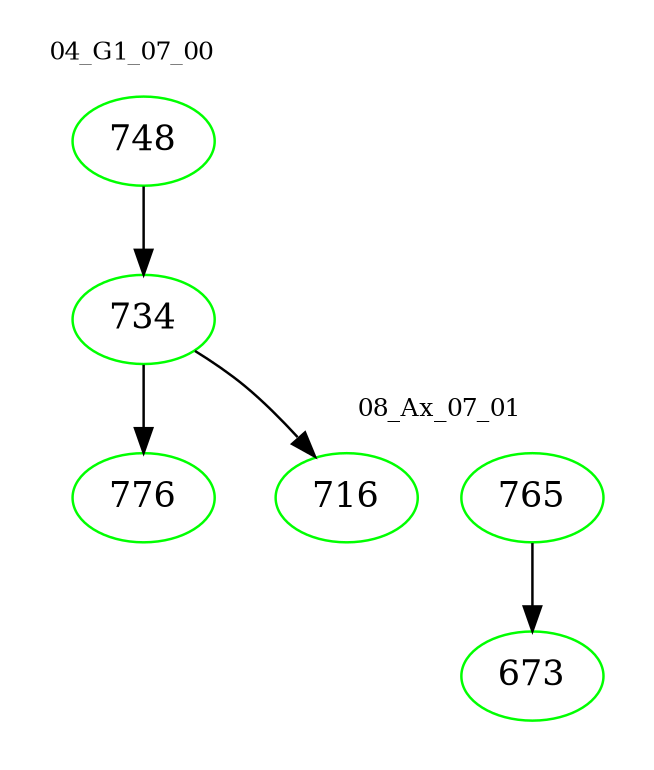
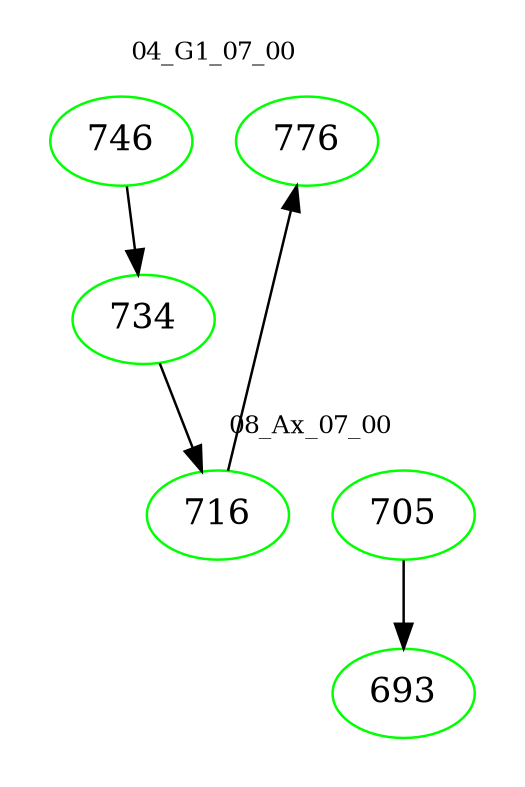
(144, 141) -> (121, 141)
(144, 396) -> (259, 341)
(440, 410) -> (311, 427)
(532, 498) -> (404, 515)
(532, 676) -> (404, 693)
